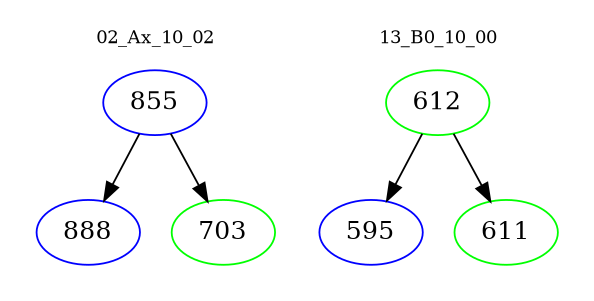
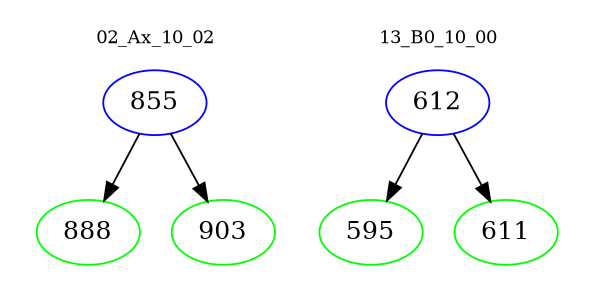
(438, 103) -> (438, 103)
(88, 232) -> (88, 232)
(223, 232) -> (223, 232)
(371, 232) -> (371, 232)
